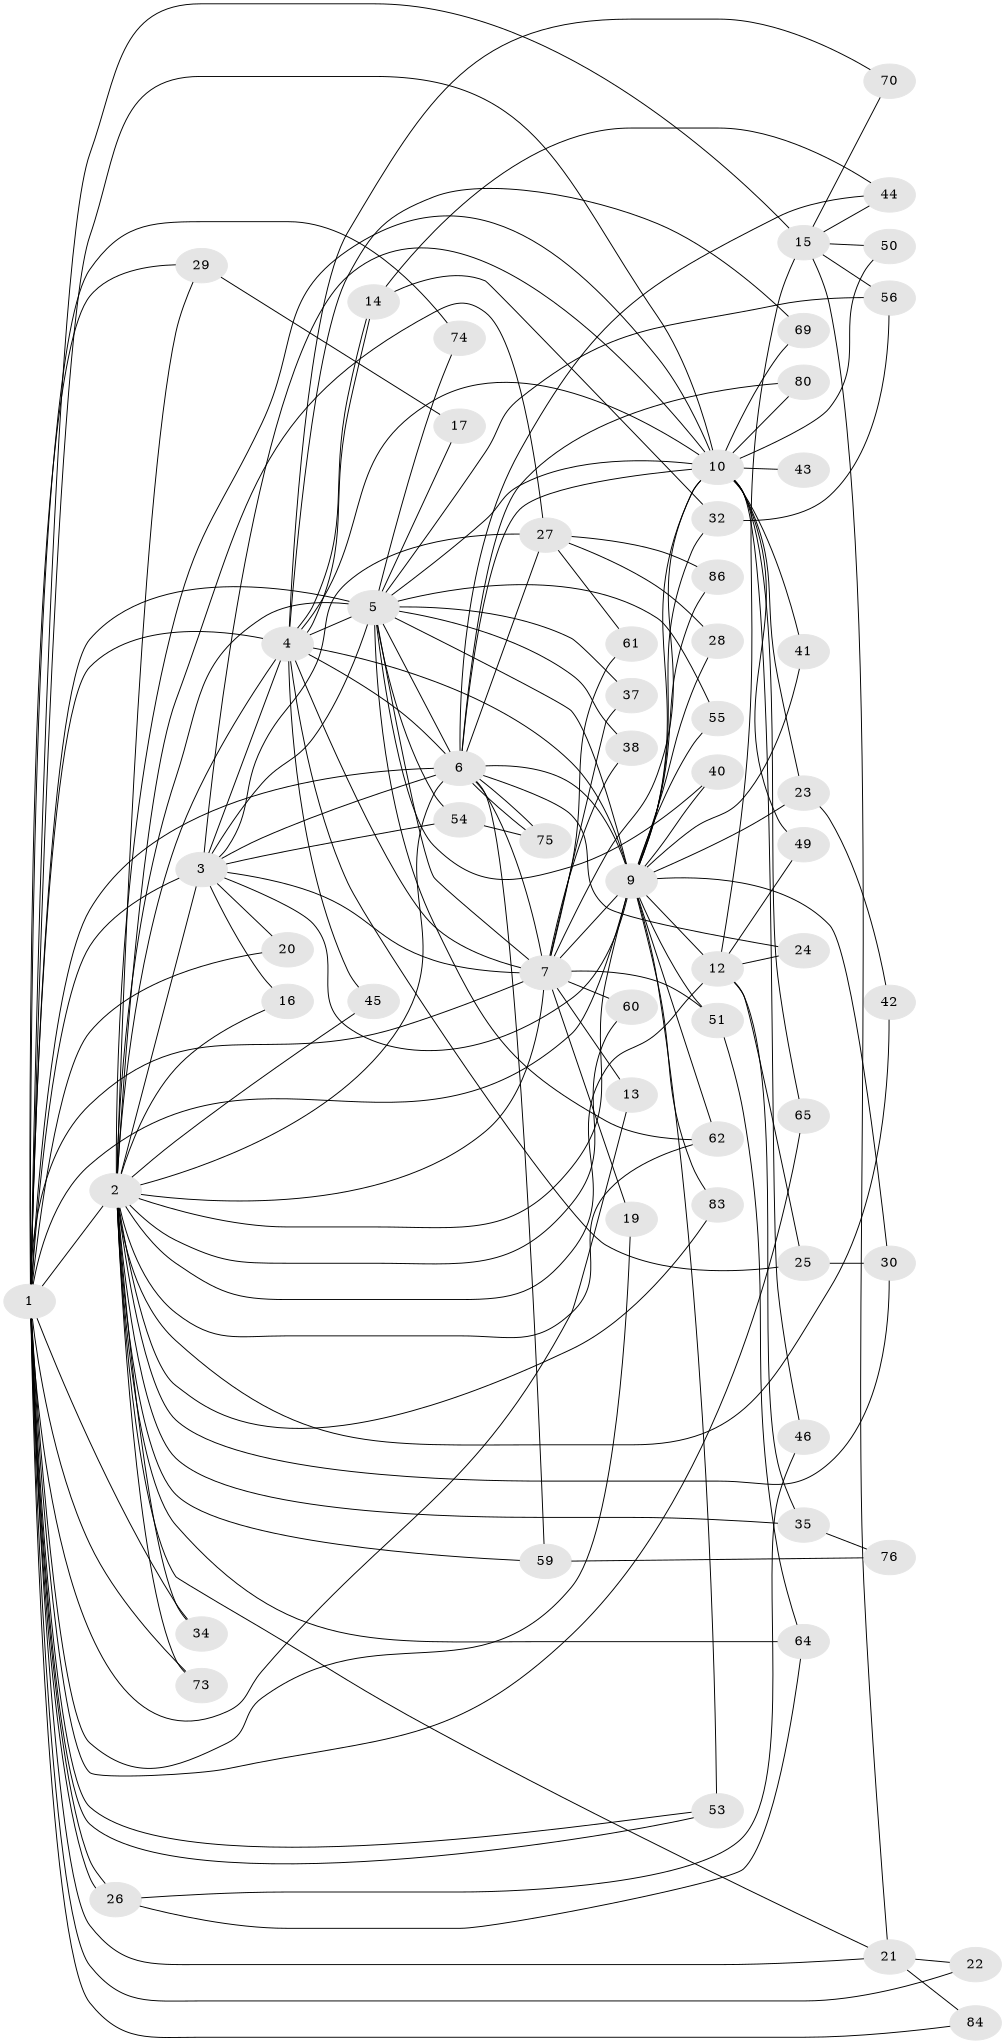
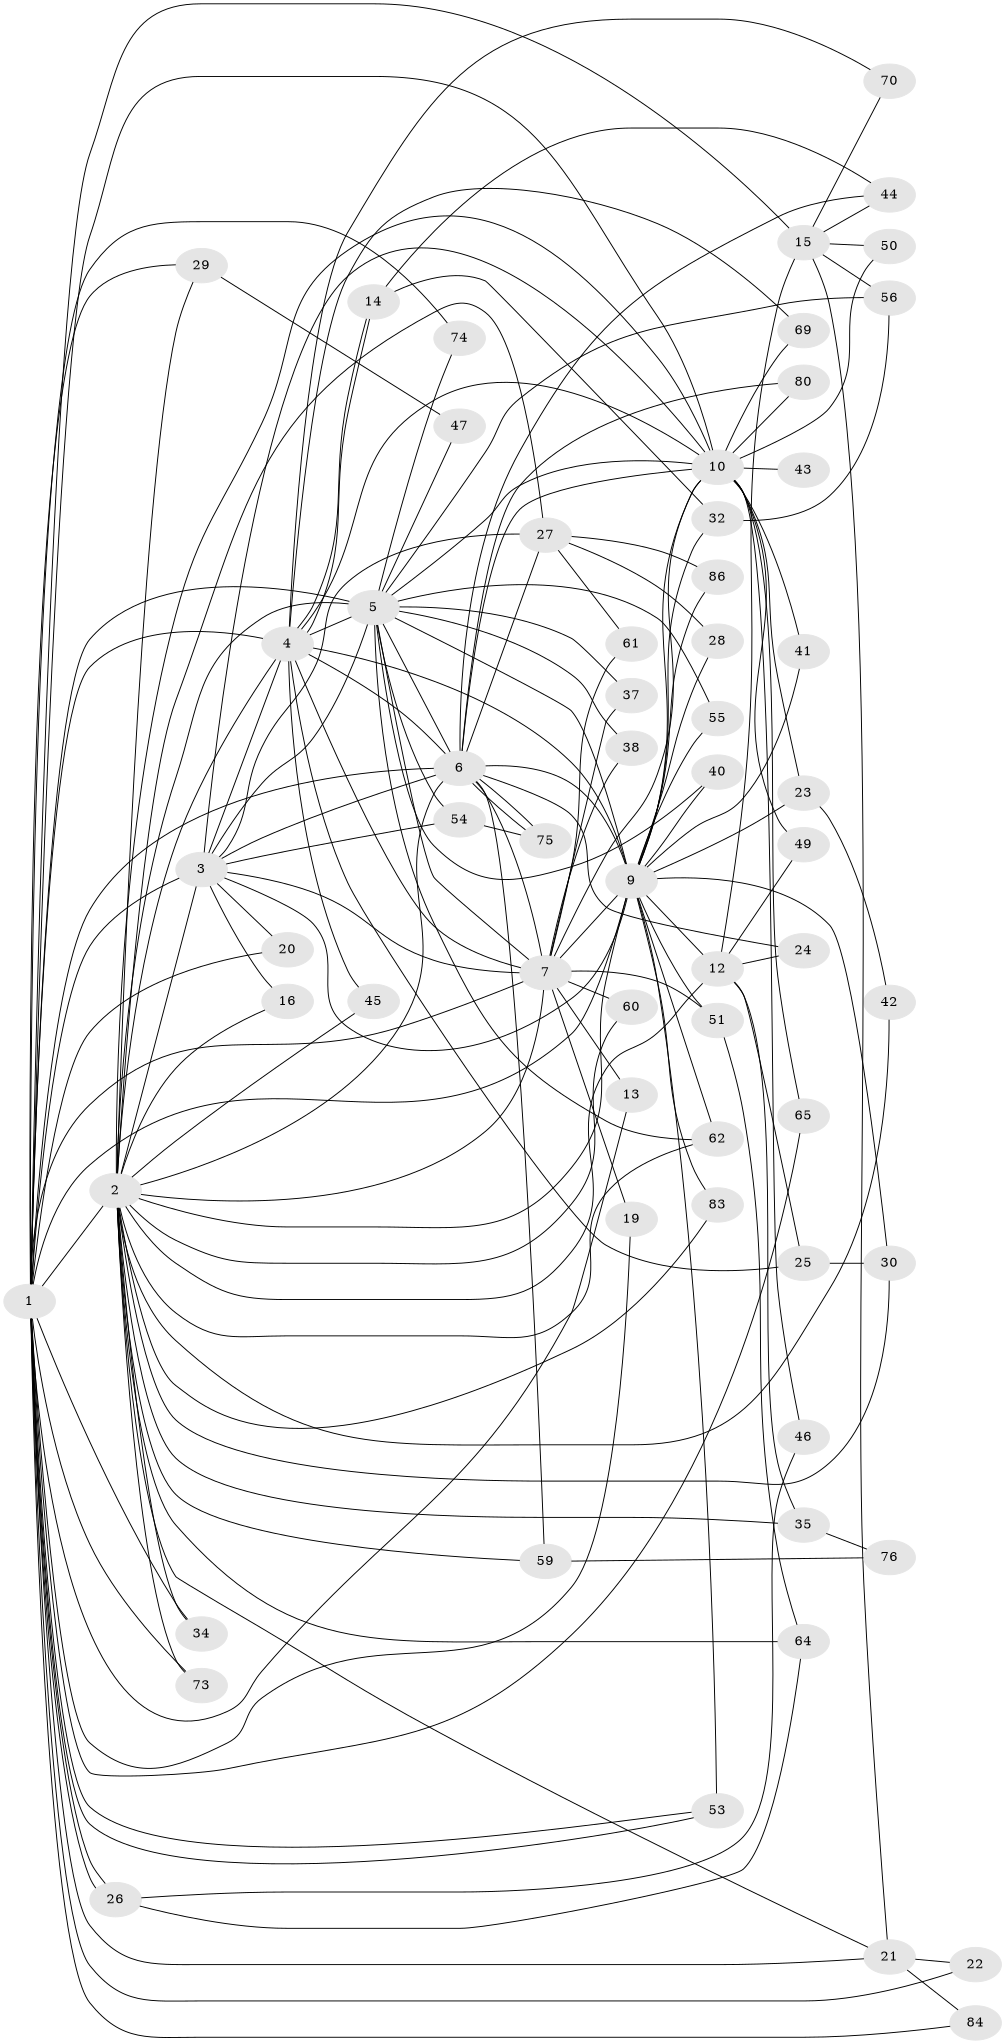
(460, 426) -> (460, 426)
